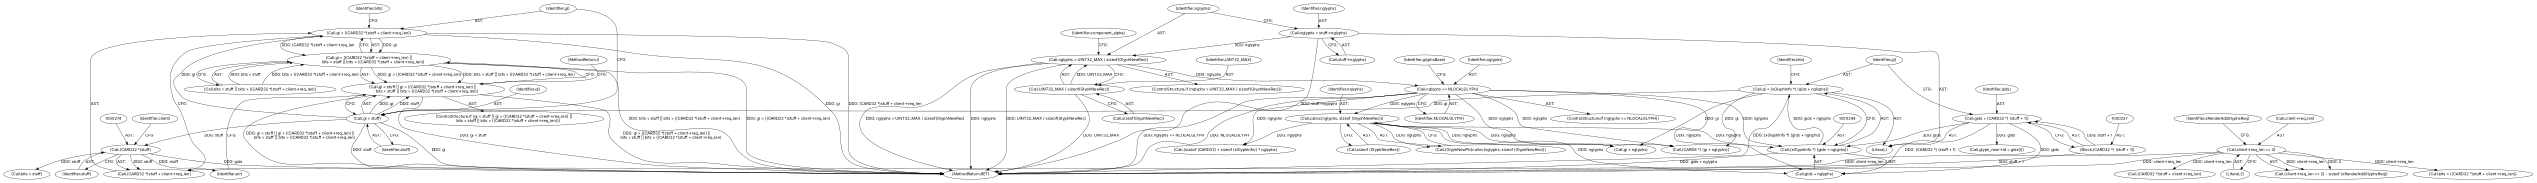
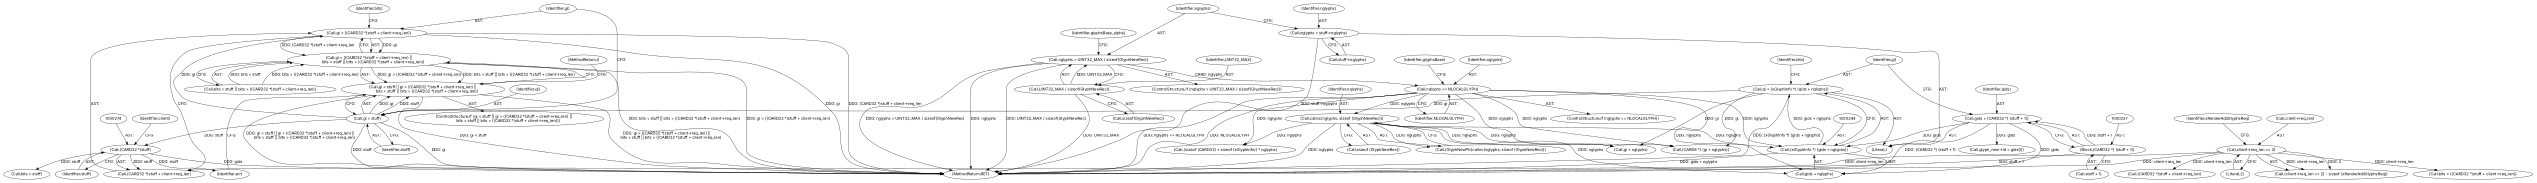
(1099, 33) -> (1099, 33)
(1213, 46) -> none
(1209, 75) -> (1209, 75)
none -> (1192, 167)
none -> (2089, 174)
